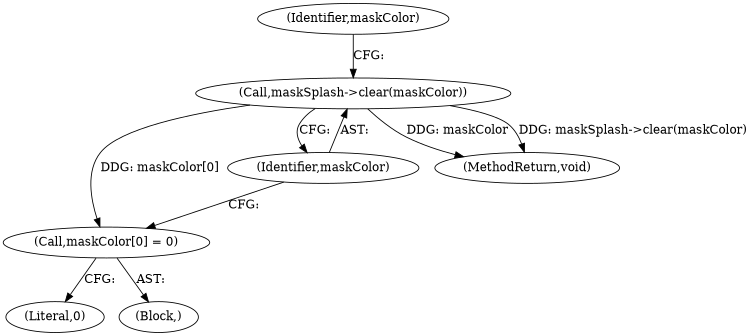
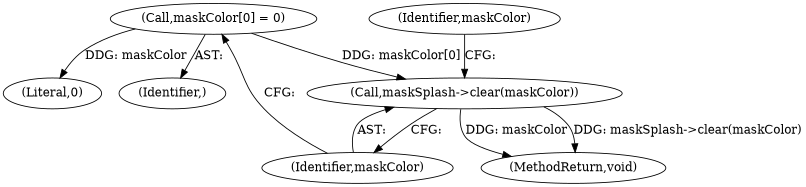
(139, 130) -> (324, 57)
(102, 280) -> (136, 56)
(159, 317) -> (172, 93)
